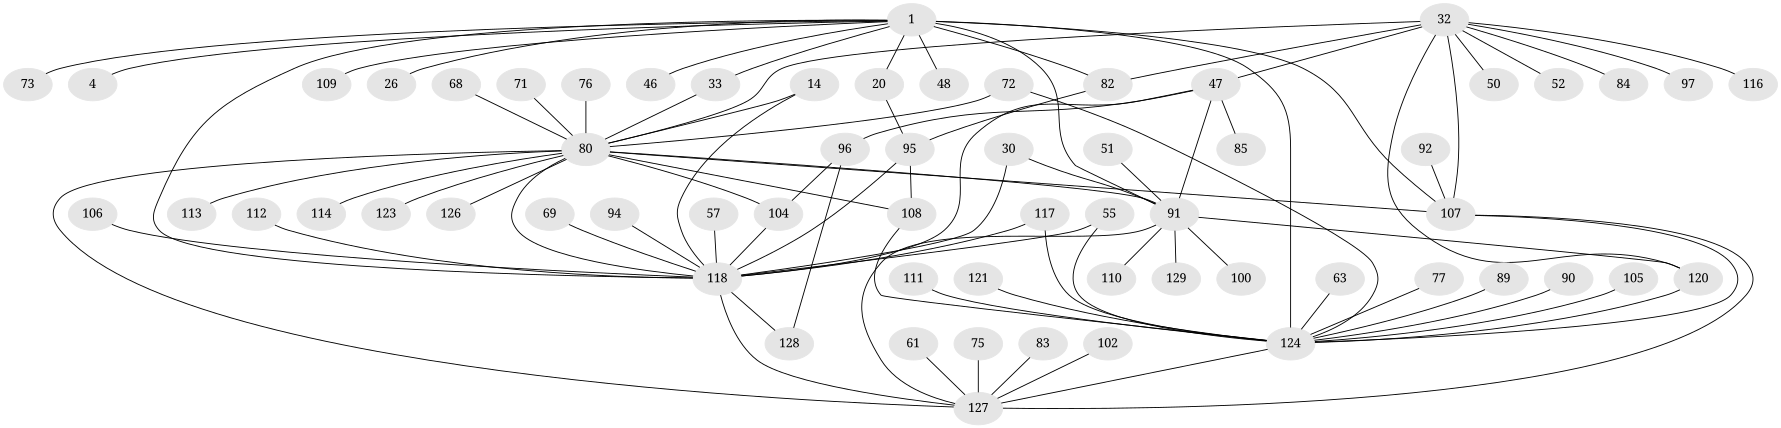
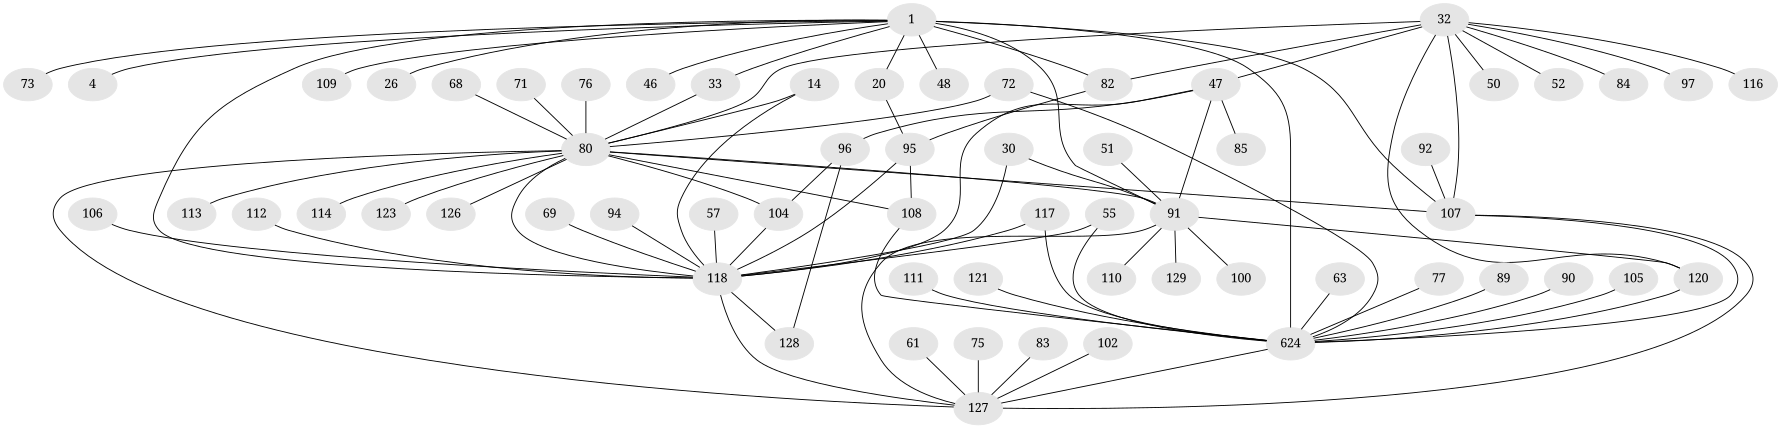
(1291, 344) -> (1291, 344)
